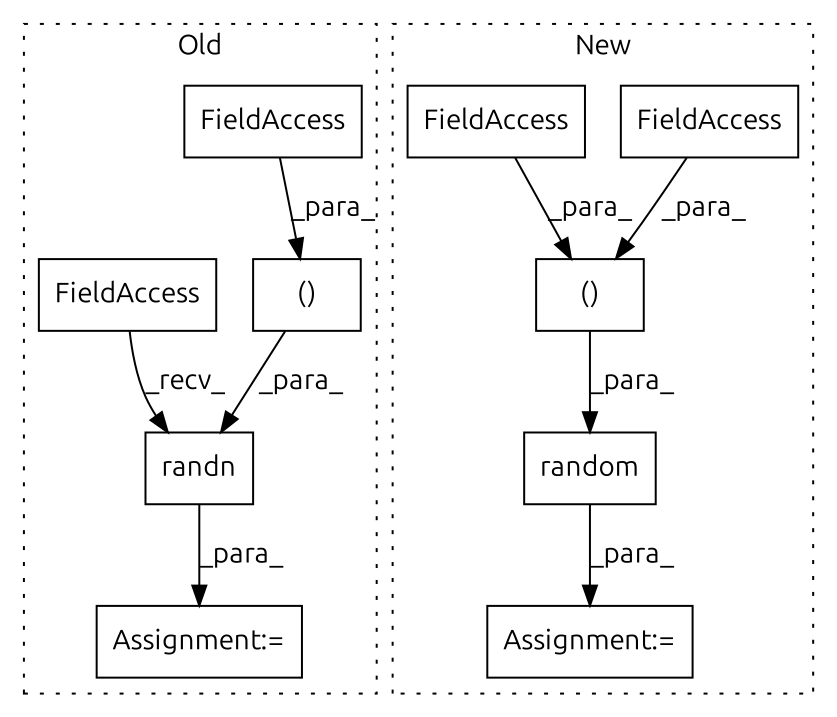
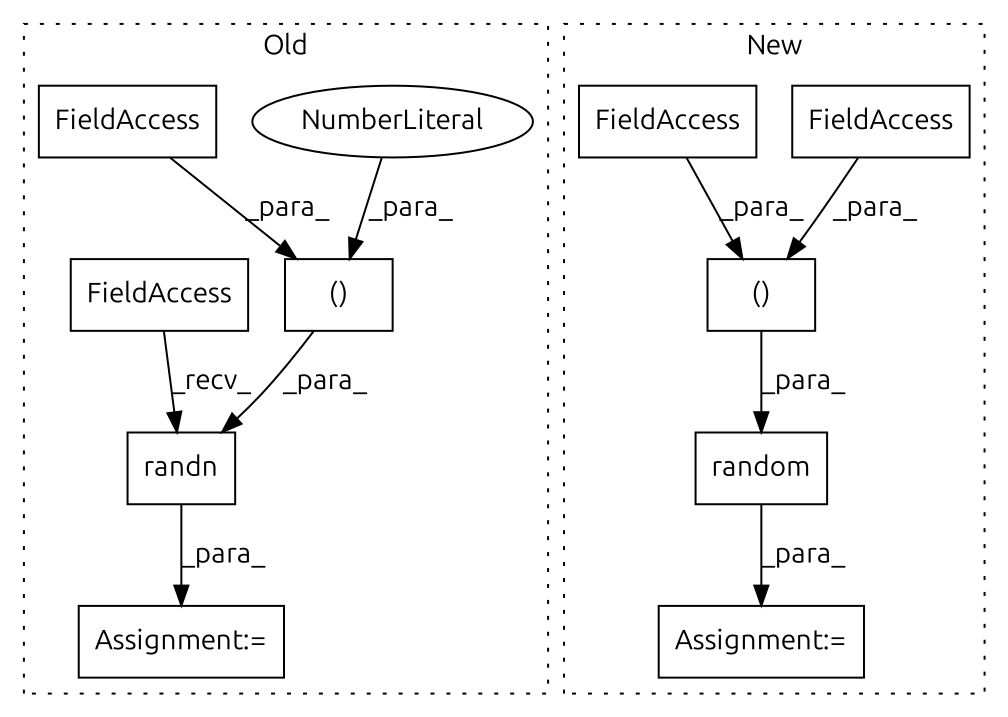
none -> (393, 122)
